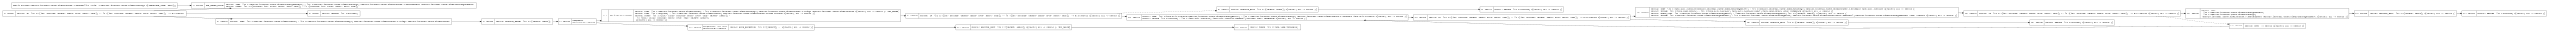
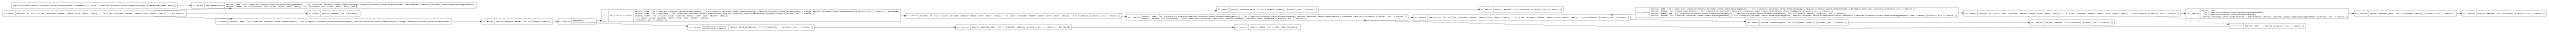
(1632, 16) -> (1624, 15)
